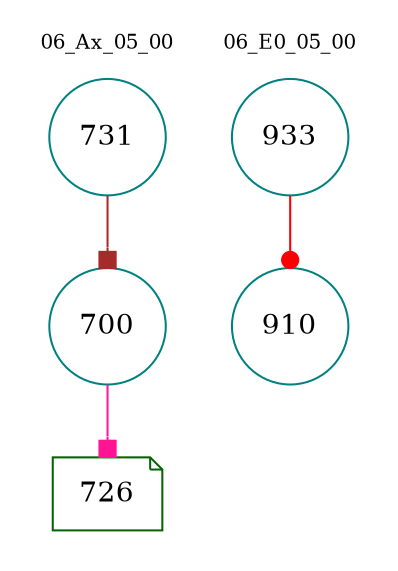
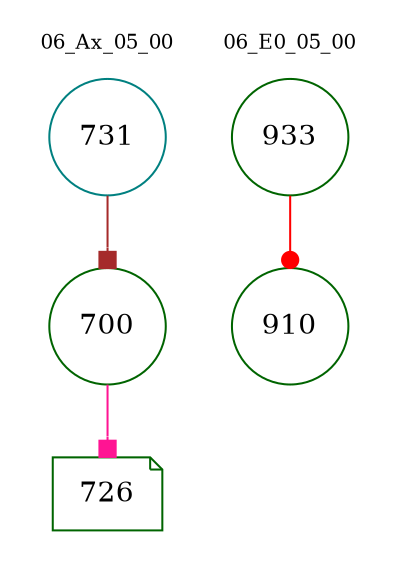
(290, 137) -> (290, 137)
(108, 326) -> (108, 326)
(290, 326) -> (290, 326)
